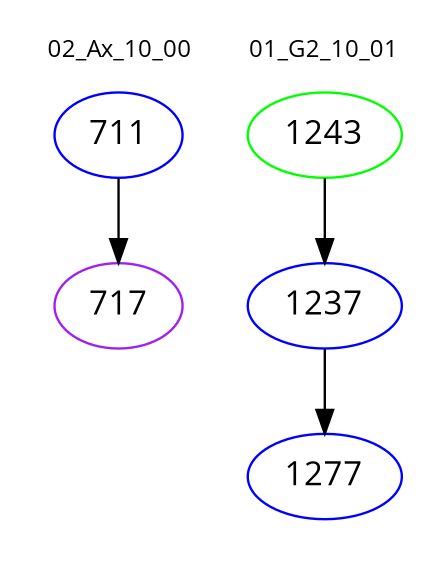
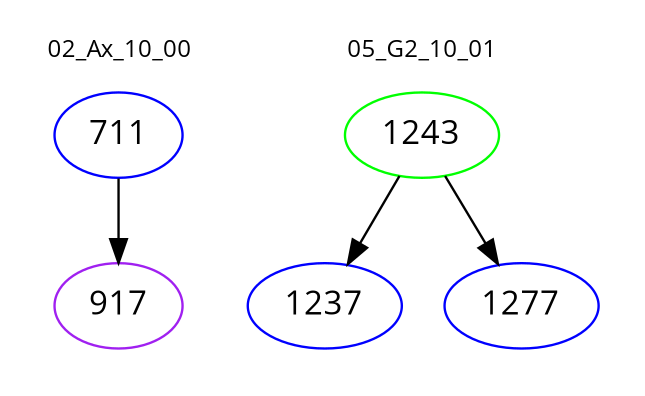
(325, 51) -> (423, 51)
(119, 306) -> (119, 306)
(325, 380) -> (465, 210)
